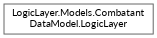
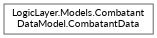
(79, 19) -> (79, 19)
